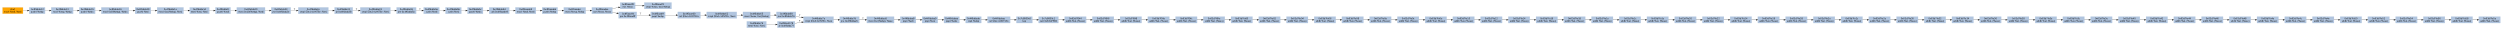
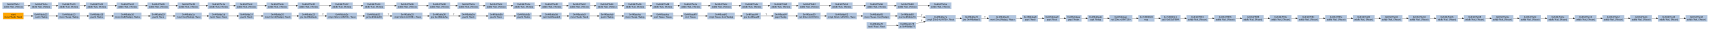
(615, 13) -> (738, 16)
(1602, 20) -> none
